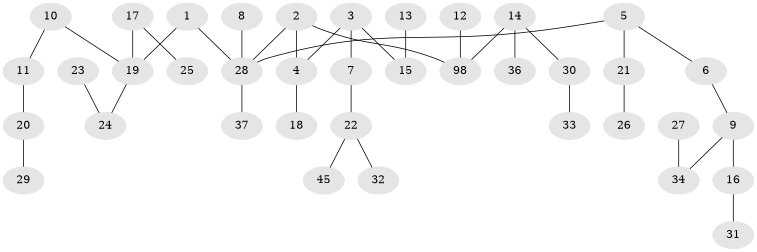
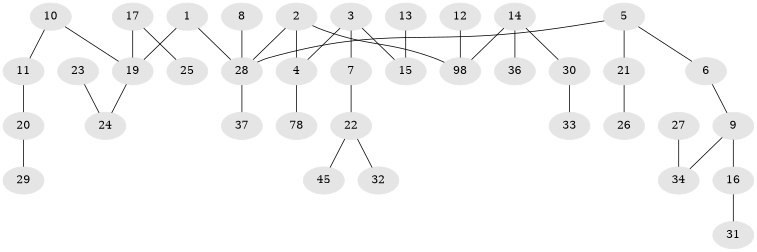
(297, 126) -> (297, 126)
